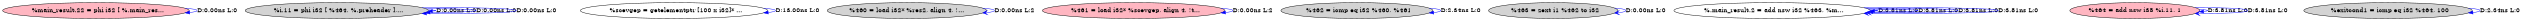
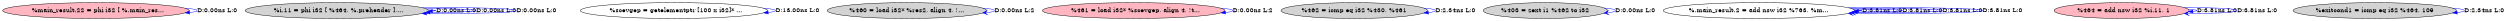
(1357, 11) -> (1354, 11)
(1553, 11) -> (1545, 11)
(1772, 11) -> (1759, 11)
(2135, 11) -> (2122, 11)
(2388, 11) -> (2375, 11)
